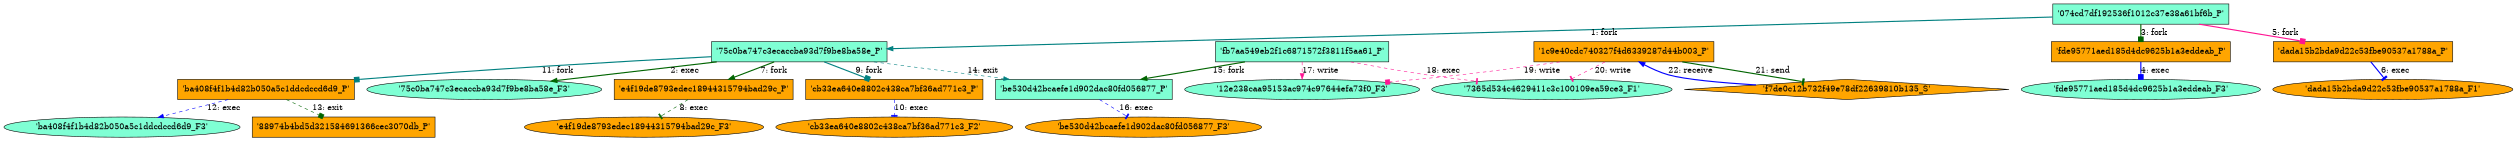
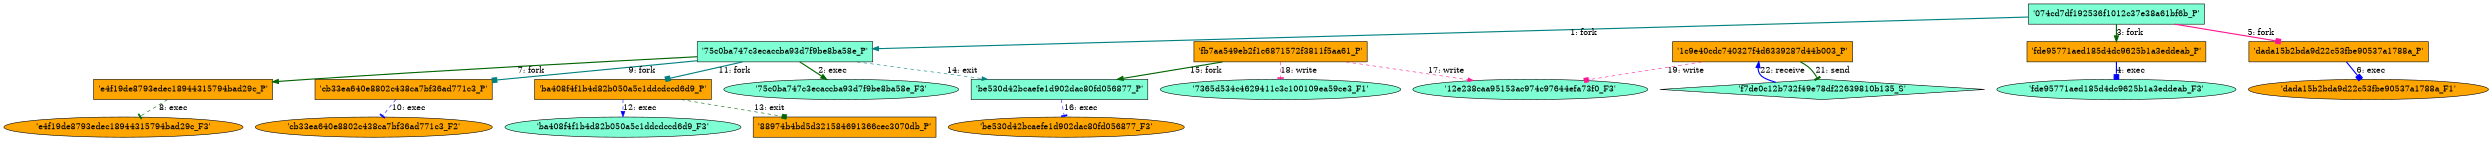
(2141, 30) -> (2116, 30)
(1302, 52) -> (1281, 52)
(2377, 69) -> (2352, 68)
(1589, 70) -> none
(1443, 71) -> (1299, 71)
(1847, 89) -> (1822, 89)
